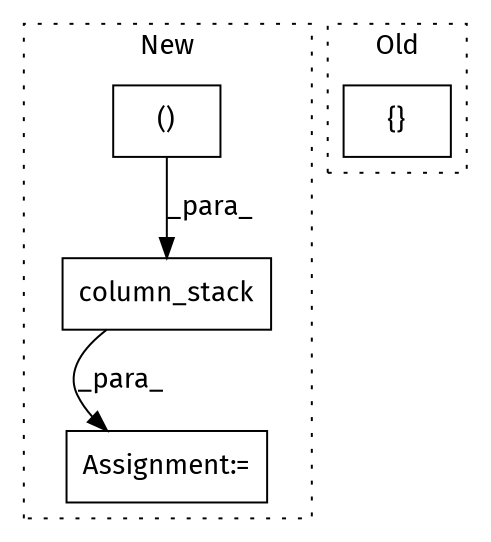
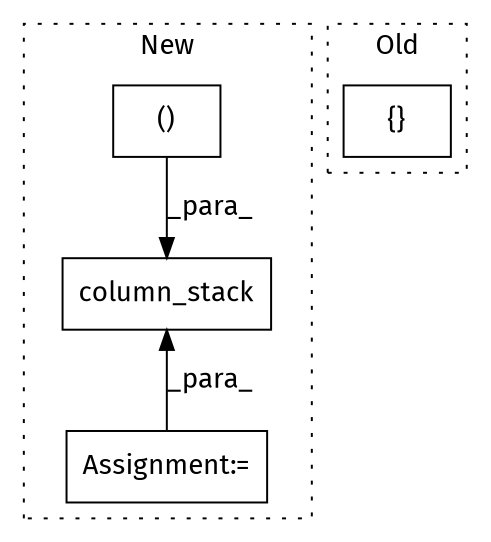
(75, 370) -> (167, 390)
